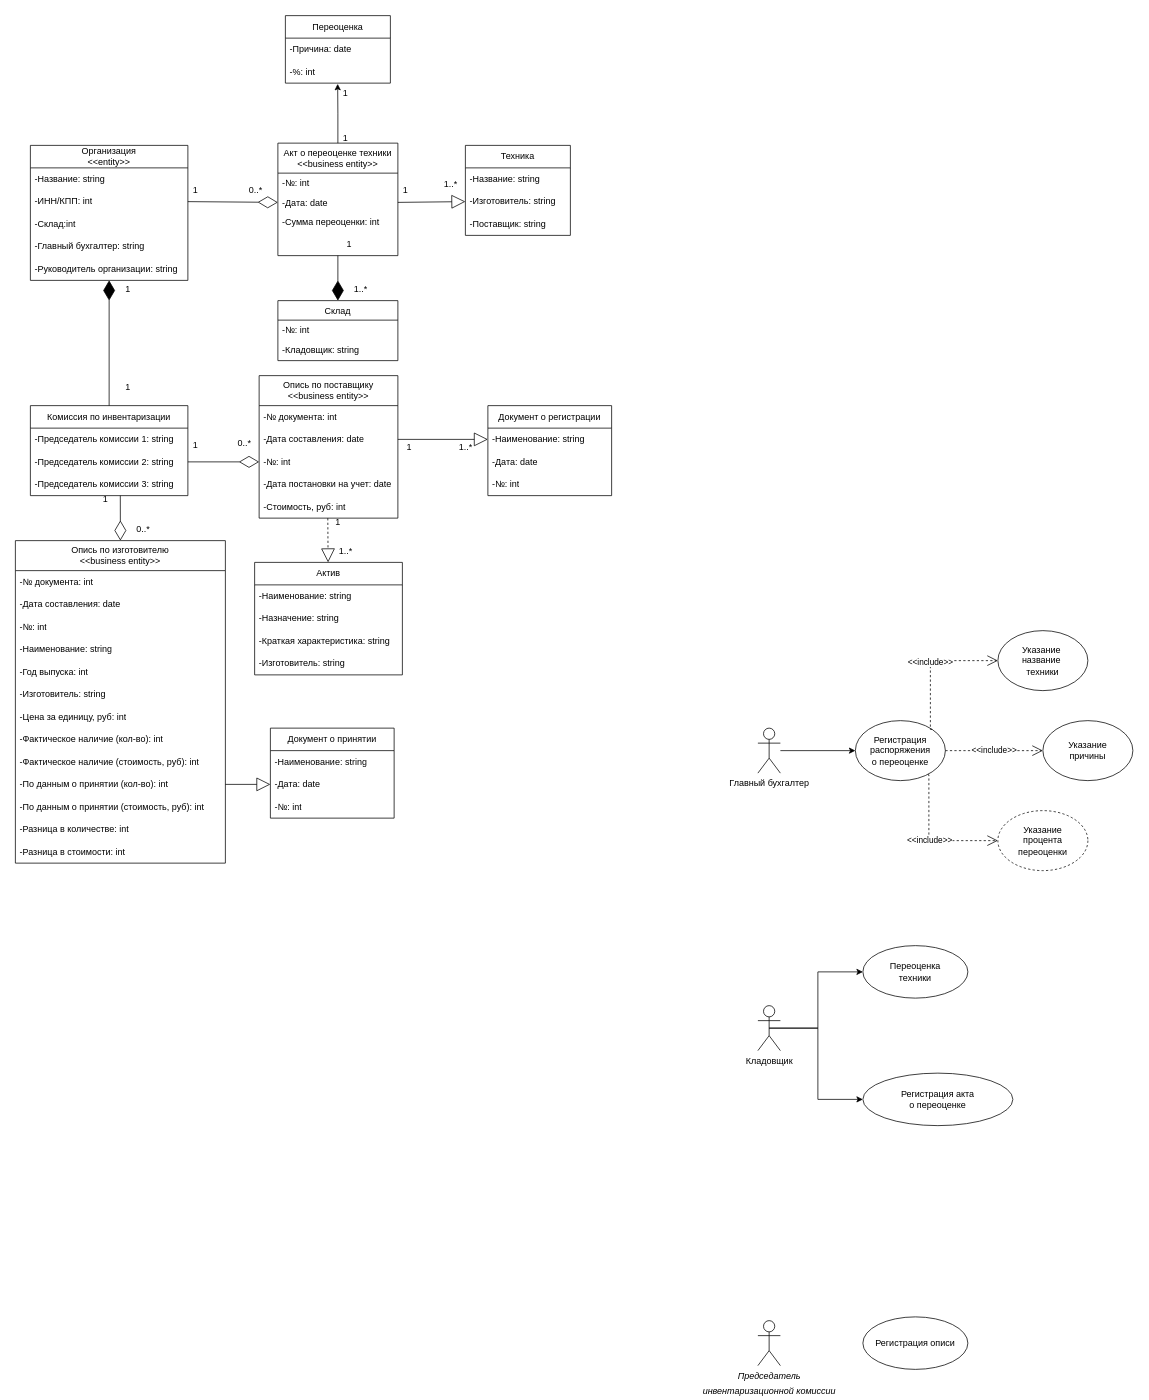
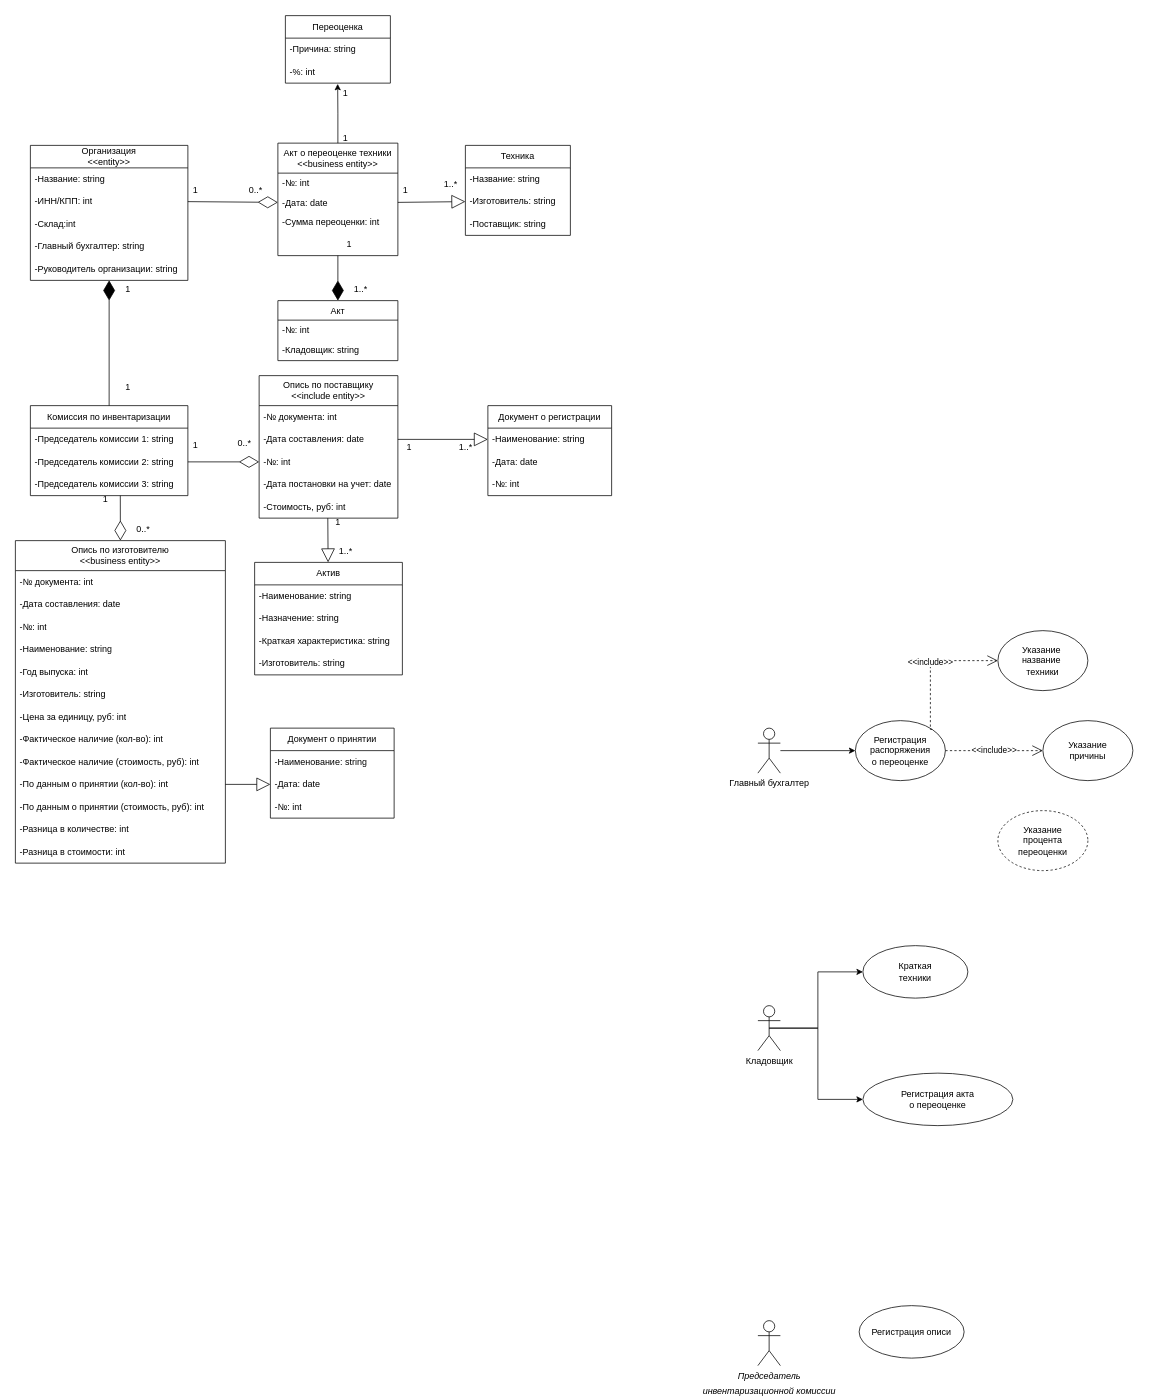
(323, 49) -> (327, 49)
(338, 311) -> (338, 311)
(329, 390) -> (329, 390)
(328, 532) -> (328, 532)
(929, 840) -> none
(915, 972) -> (915, 972)
(915, 1343) -> (912, 1332)
